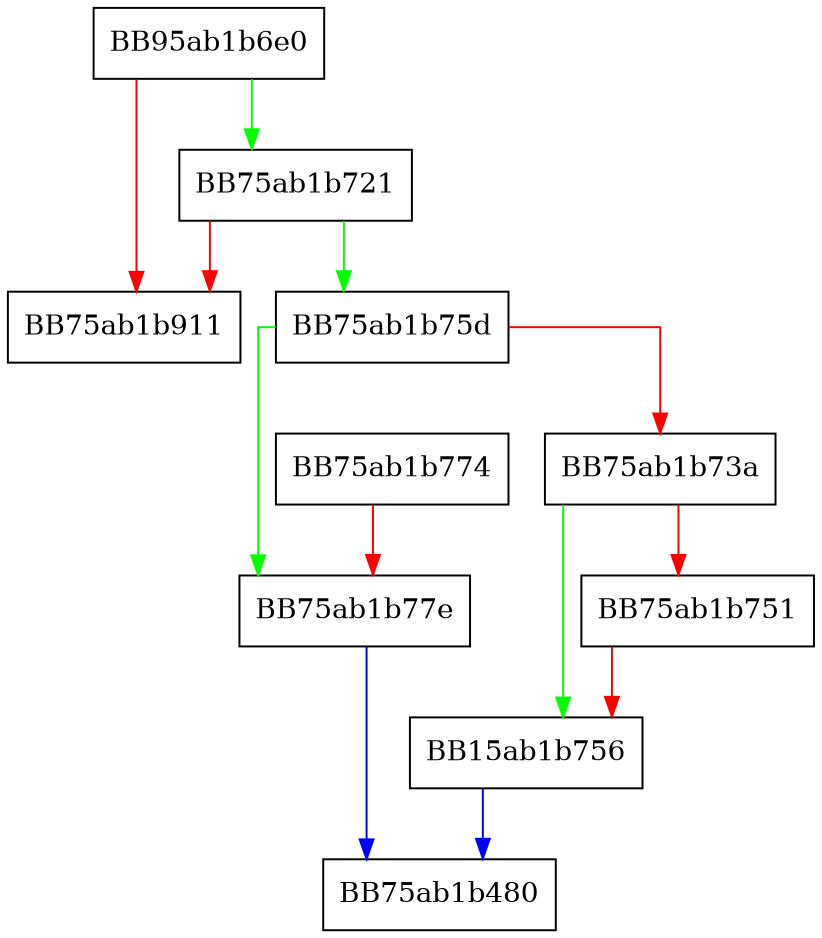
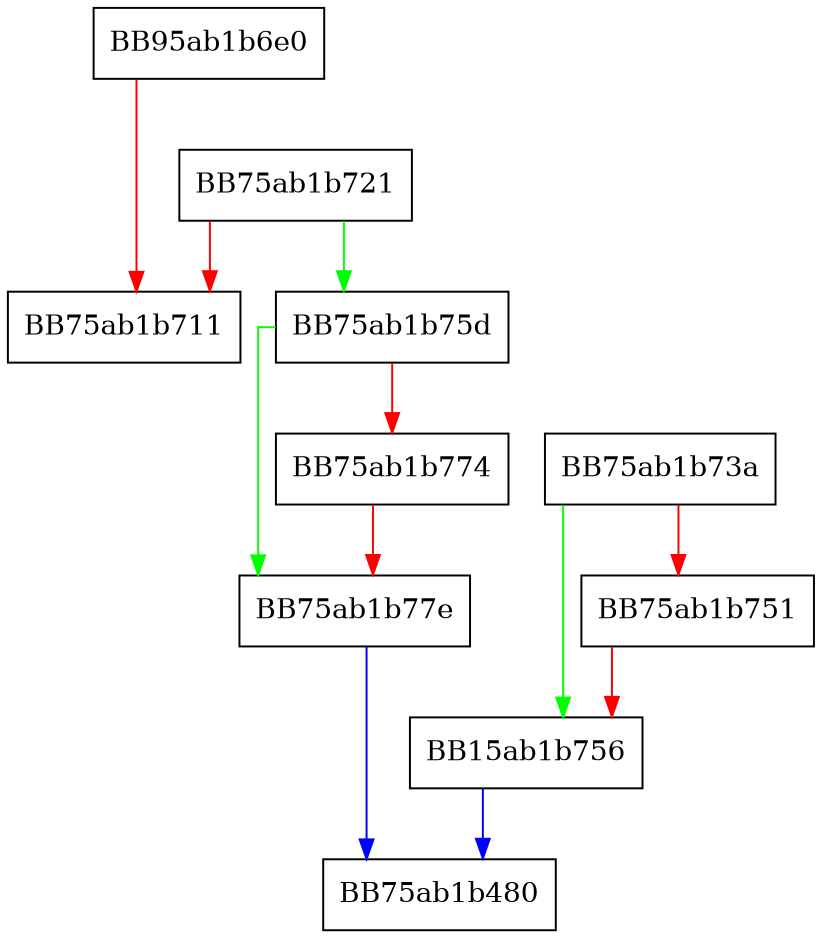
(252, 104) -> none
(124, 327) -> (124, 327)
(628, 327) -> (392, 388)
